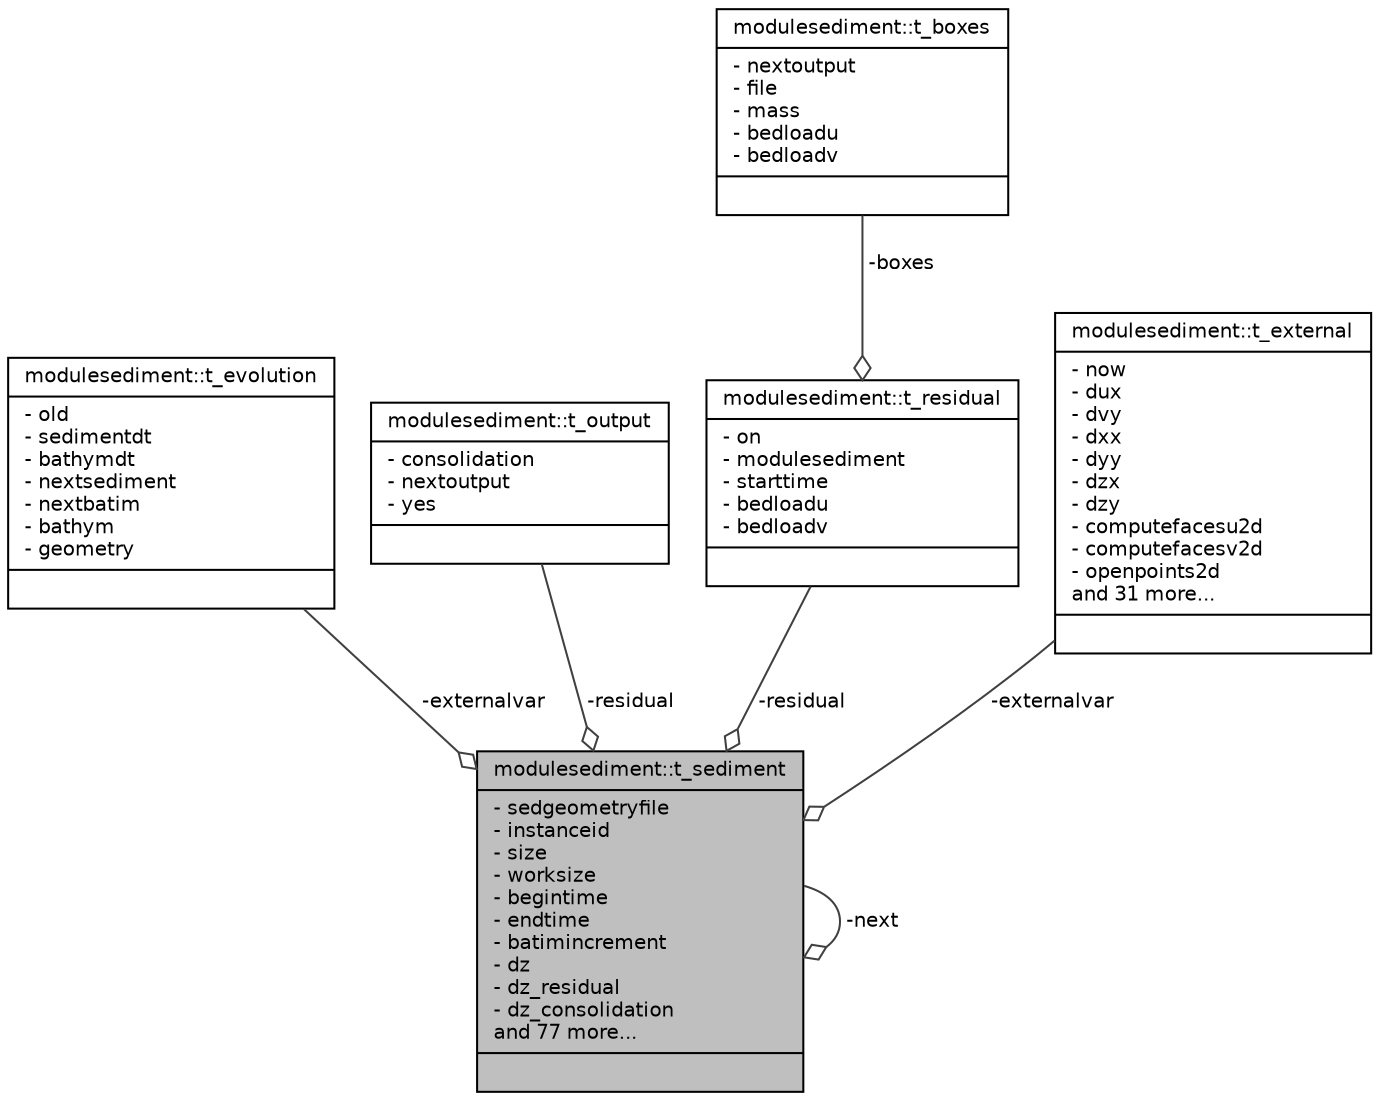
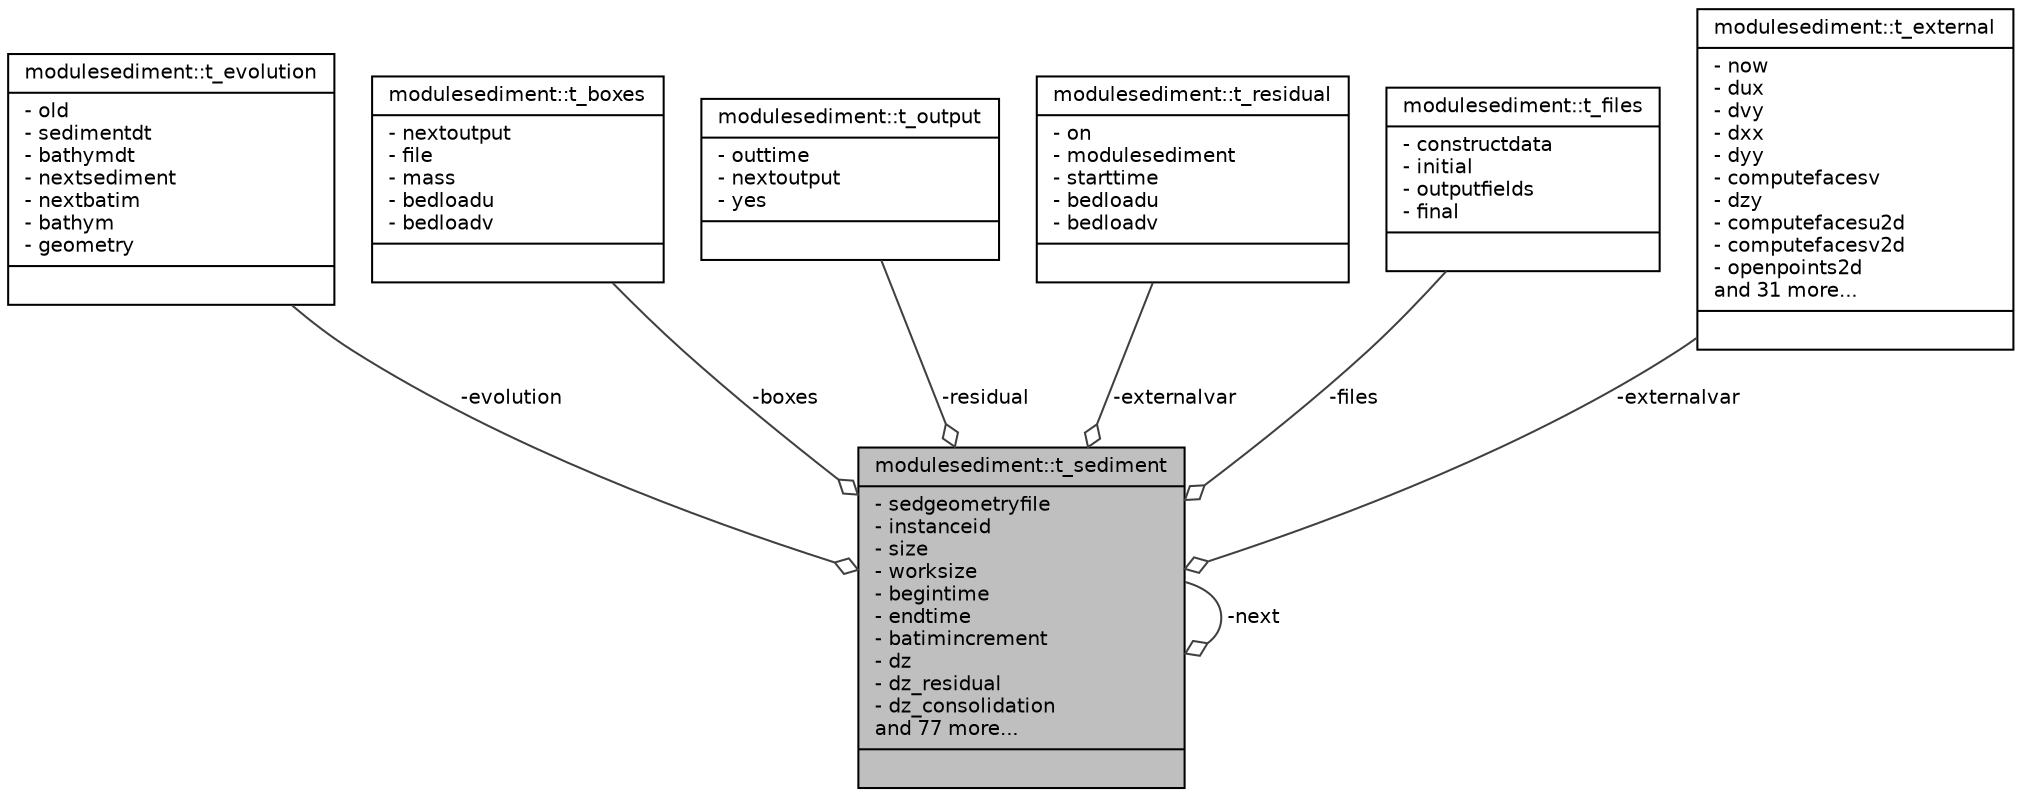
none -> (1523, 179)
(862, 285) -> (722, 385)
(462, 460) -> (765, 156)
(1097, 482) -> (1797, 178)
(481, 702) -> (509, 399)
(799, 702) -> (1172, 399)
